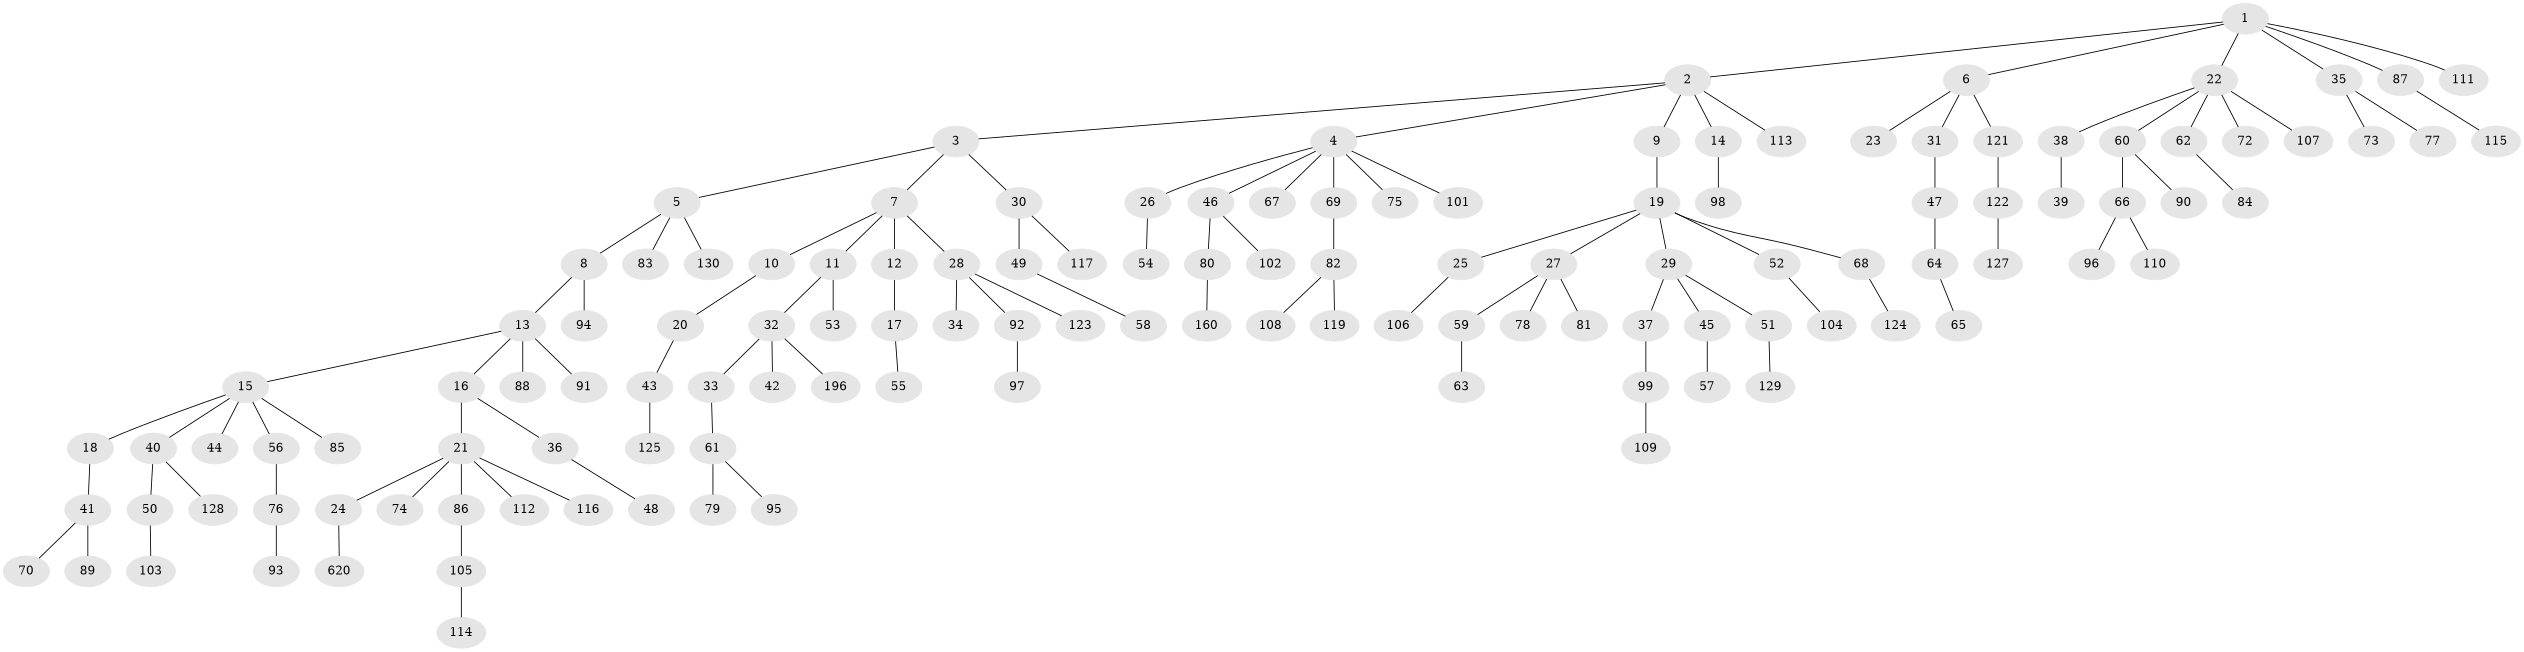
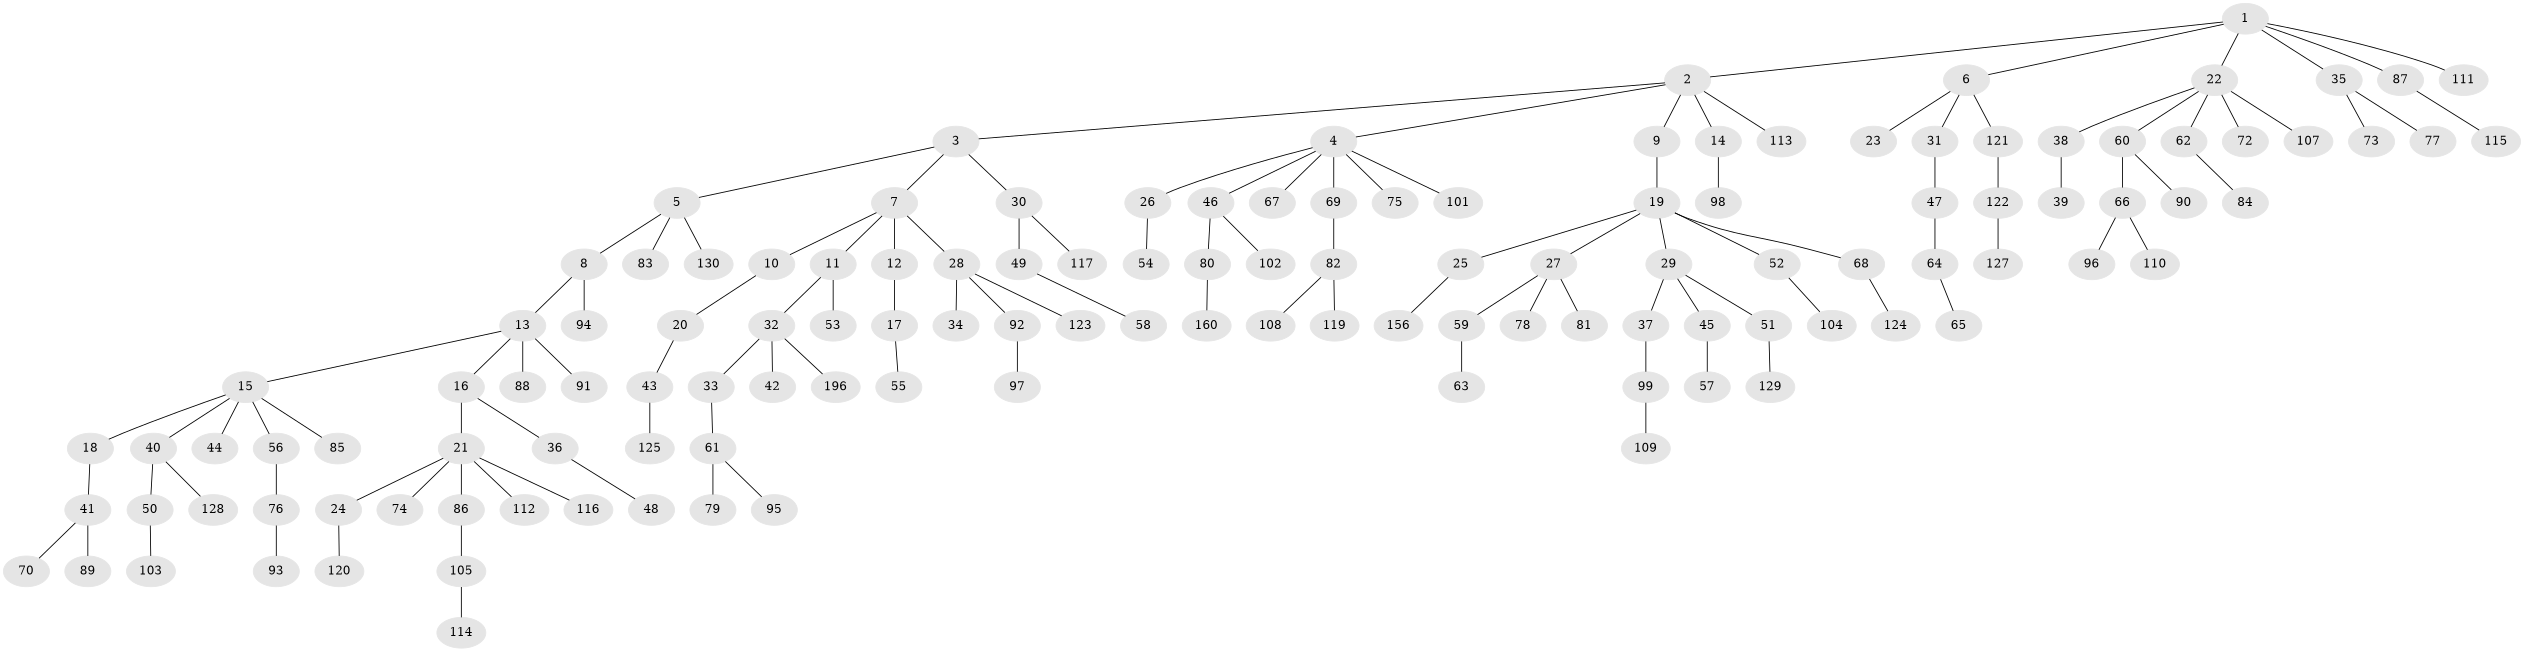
(1399, 326) -> (1399, 326)
(339, 571) -> (339, 571)
